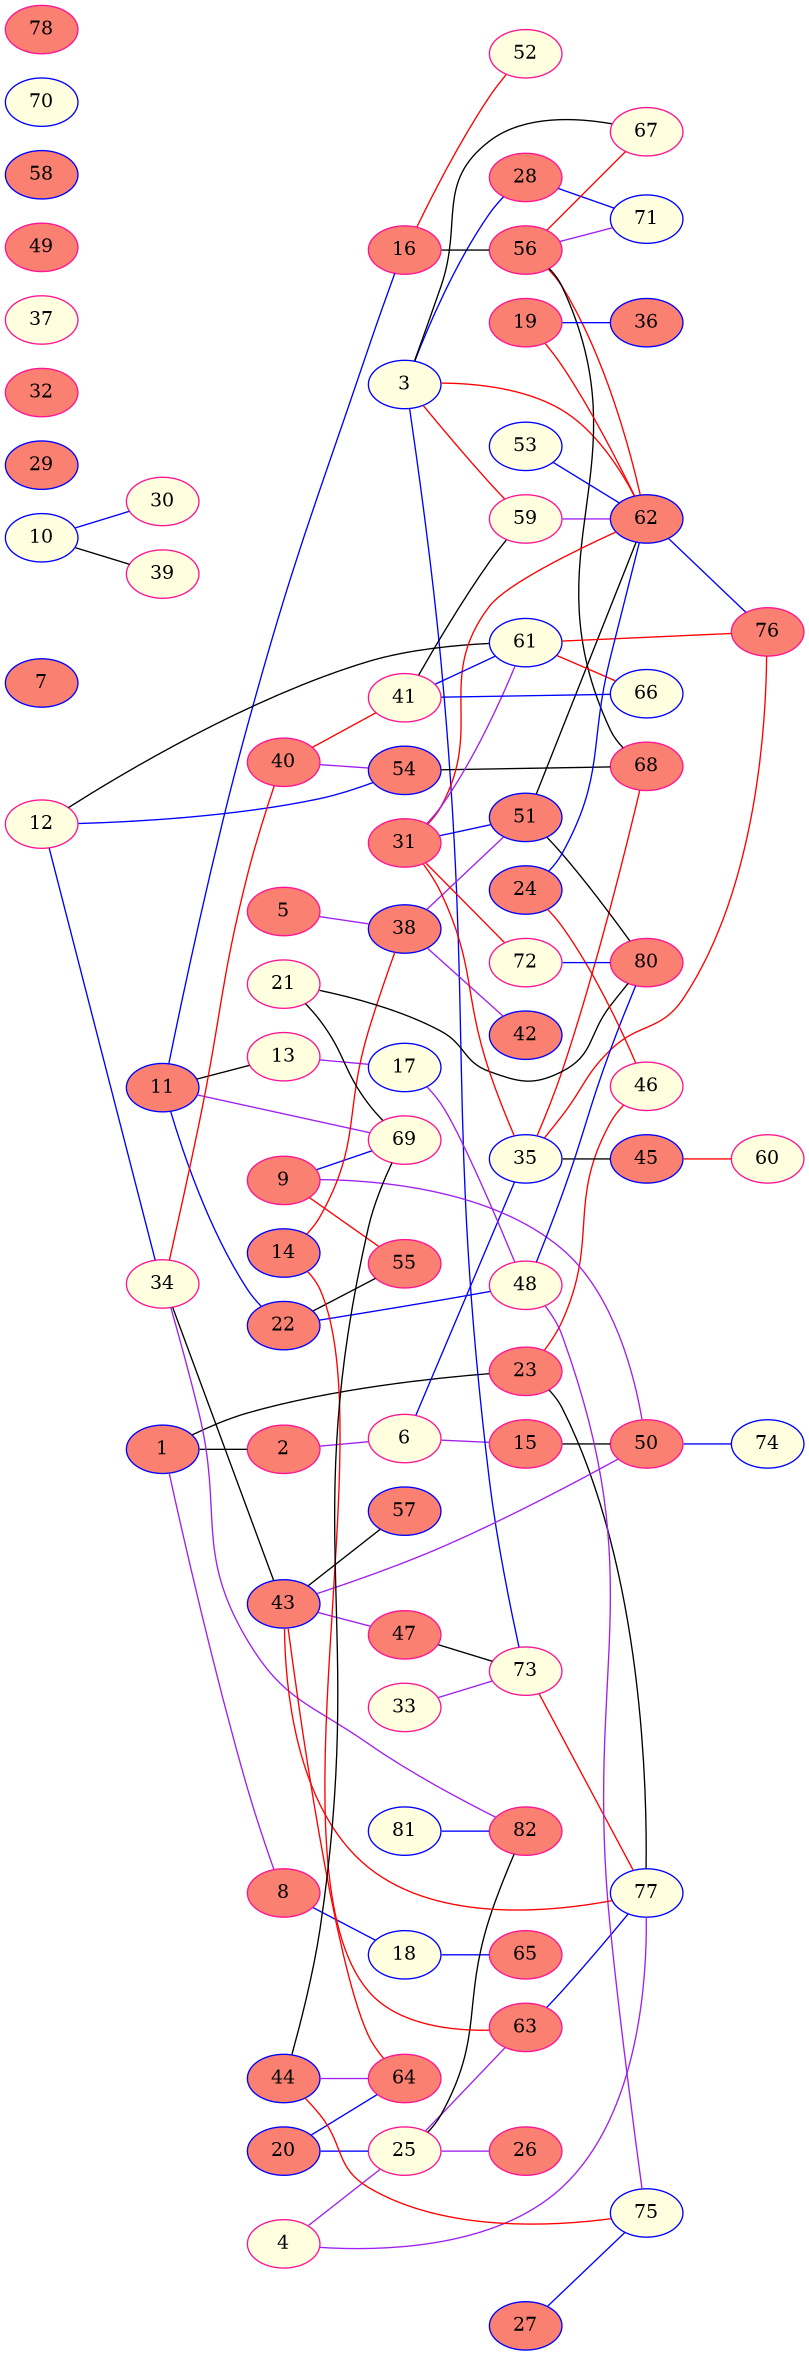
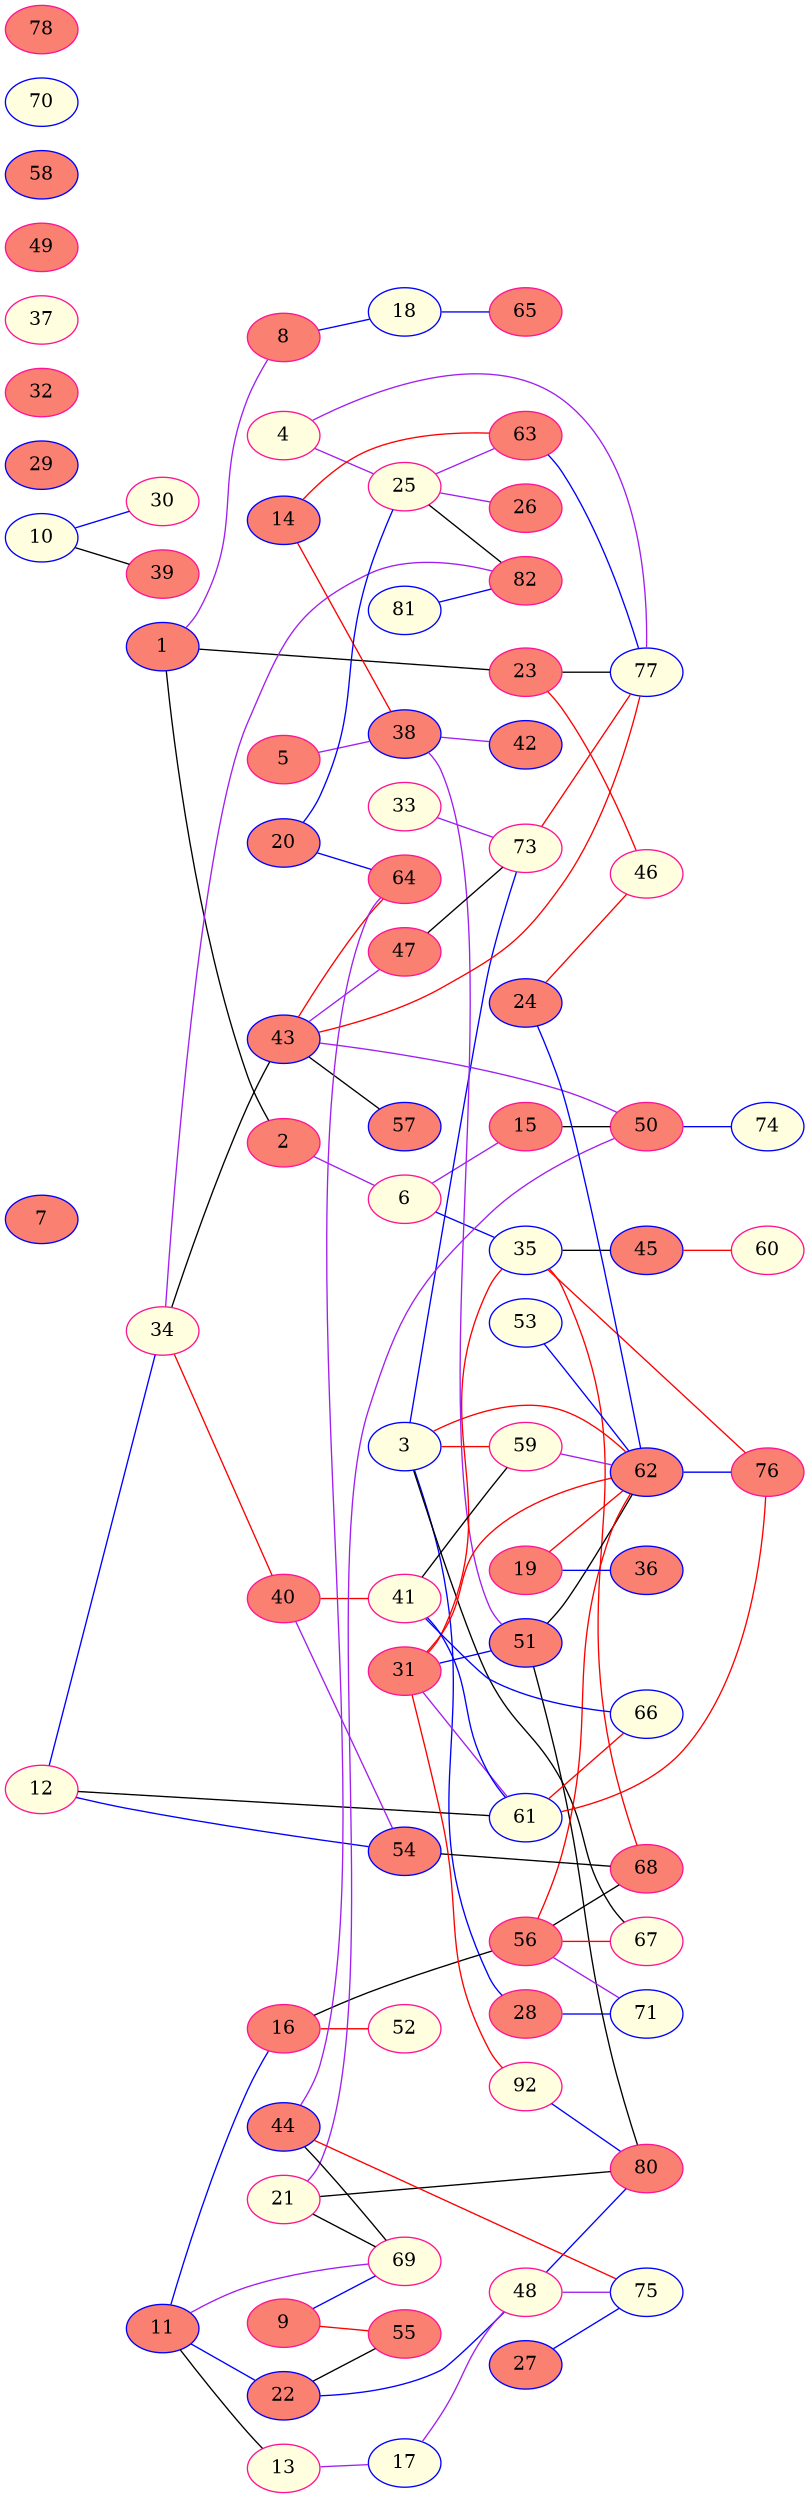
(163, 574) -> (163, 574)
(526, 963) -> (526, 2087)
(536, 1230) -> (349, 1608)
